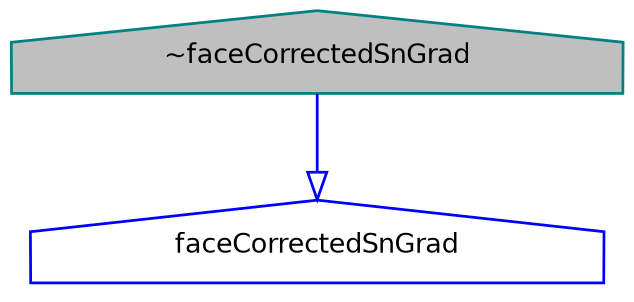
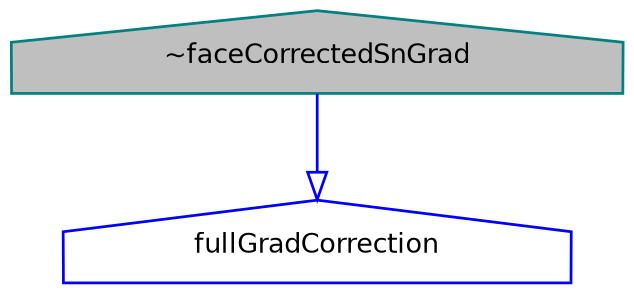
(317, 246) -> (317, 246)
